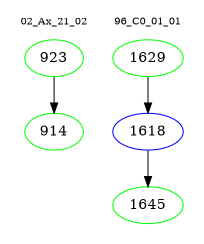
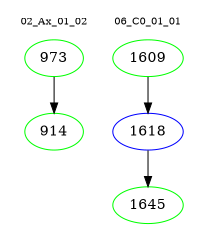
(54, 22) -> (54, 22)
(148, 22) -> (148, 22)
(54, 58) -> (54, 58)
(148, 58) -> (148, 58)
